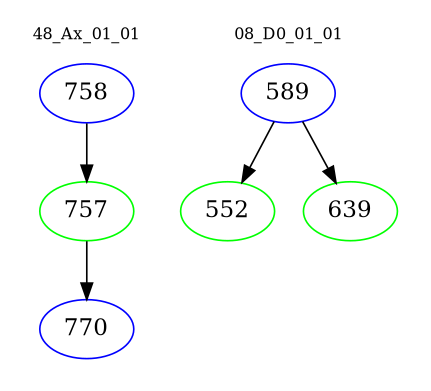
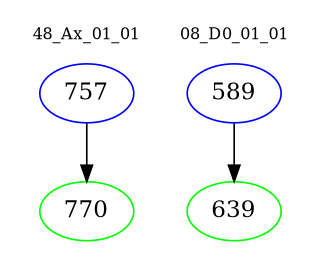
(87, 93) -> none
(87, 211) -> (87, 93)
(228, 211) -> none
(87, 329) -> (87, 211)
